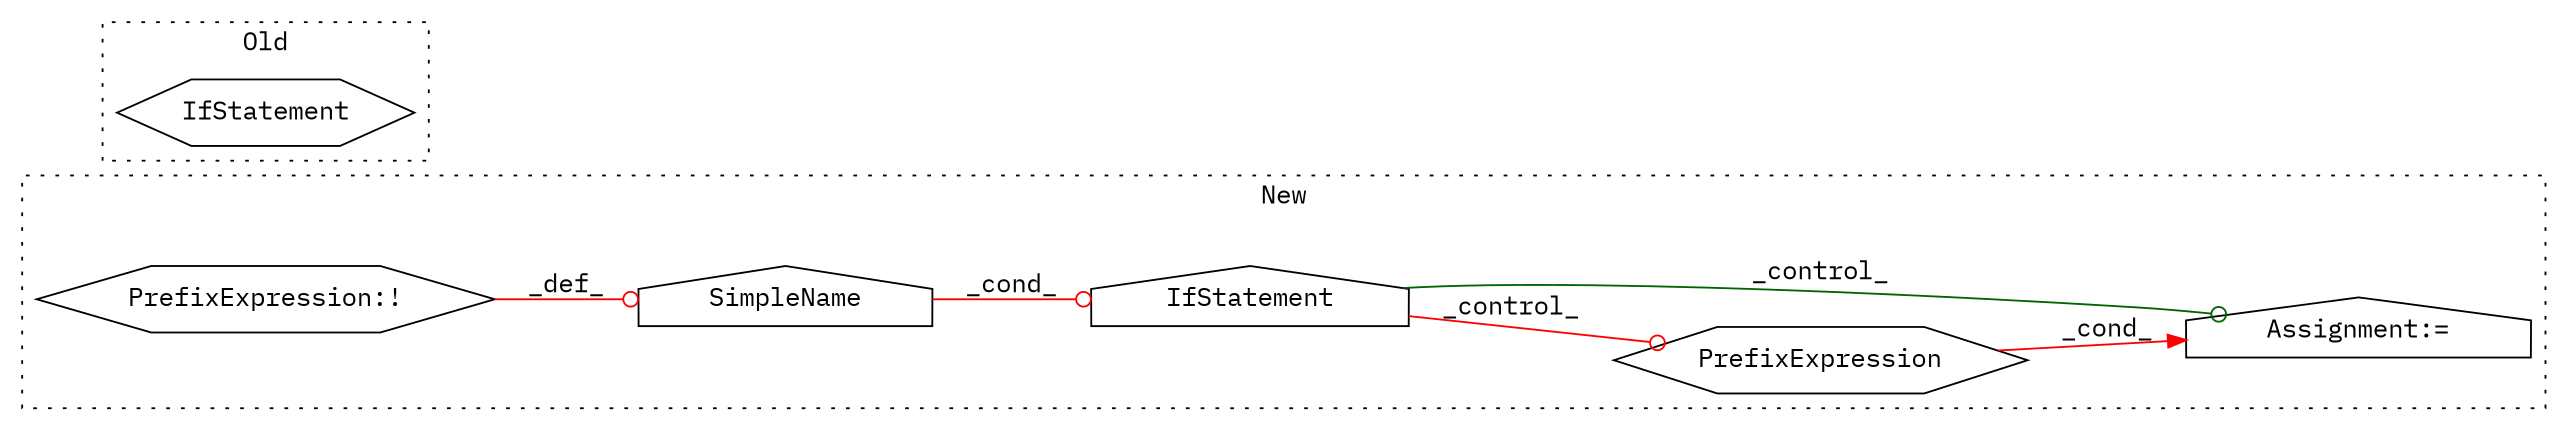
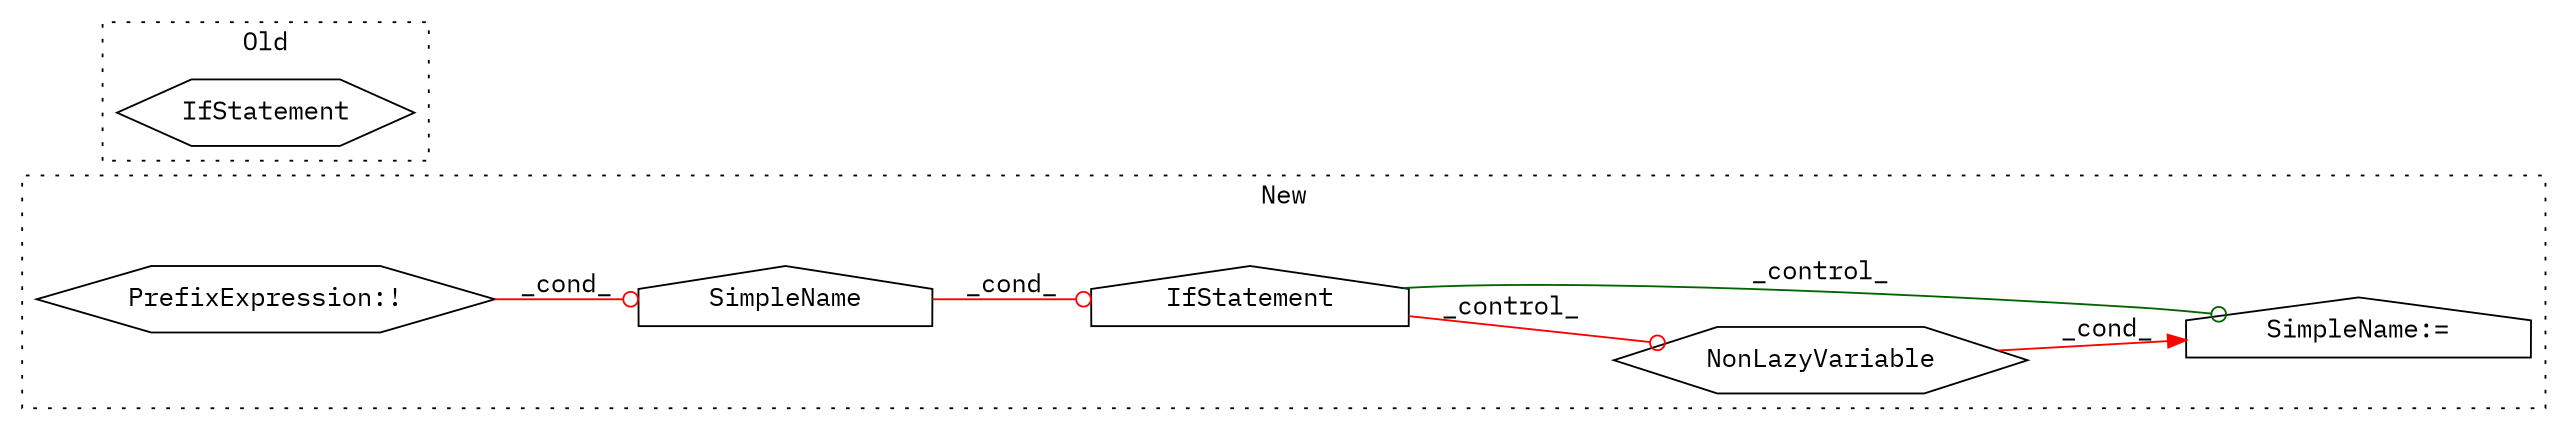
(566, 285) -> (566, 285)
(2359, 331) -> (2359, 331)
(1821, 360) -> (1821, 360)
